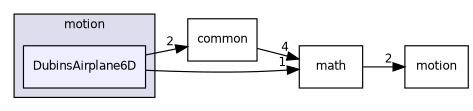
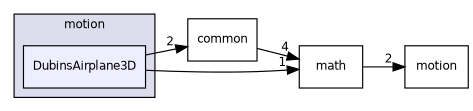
(84, 67) -> (84, 67)
